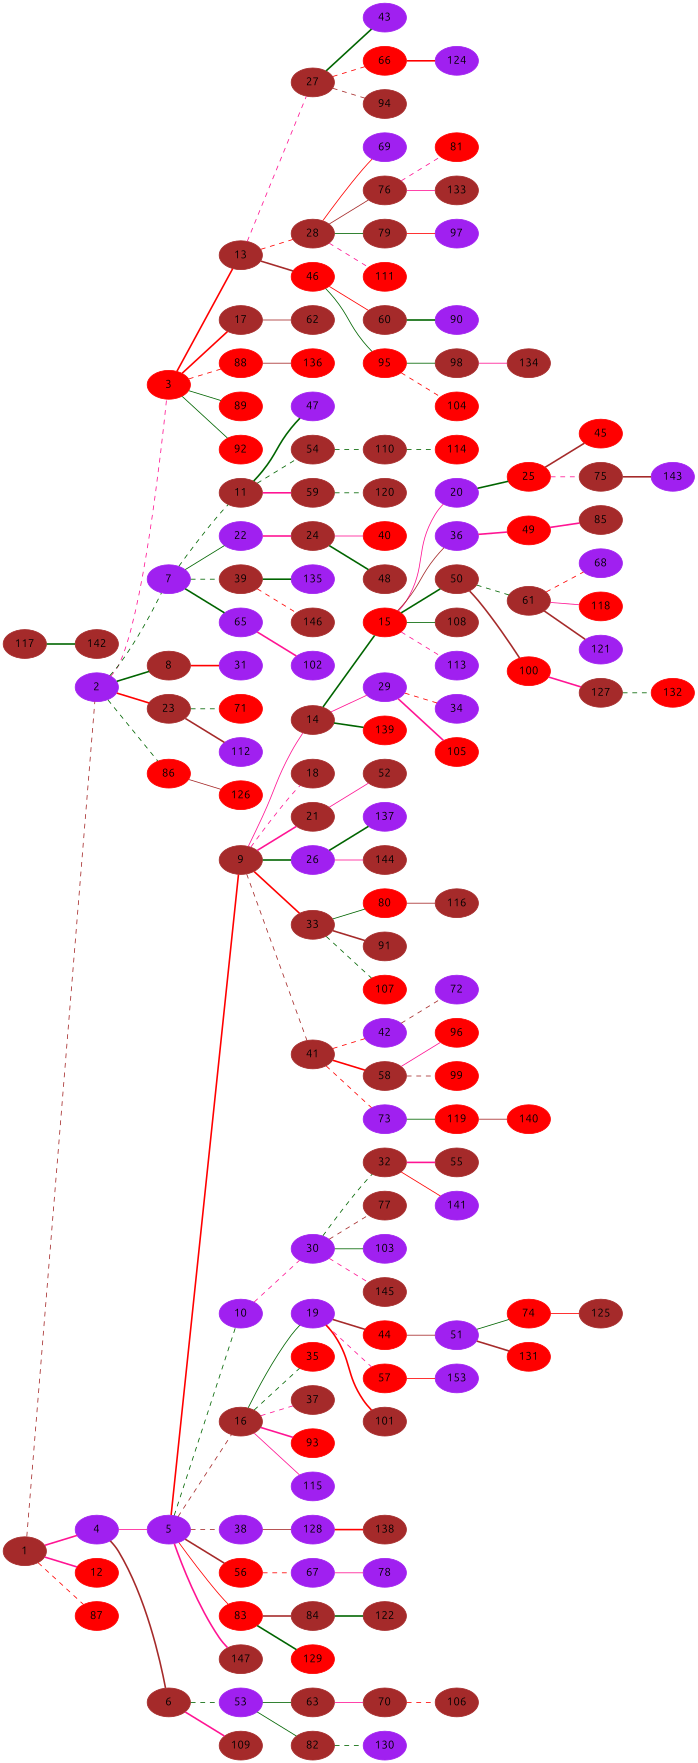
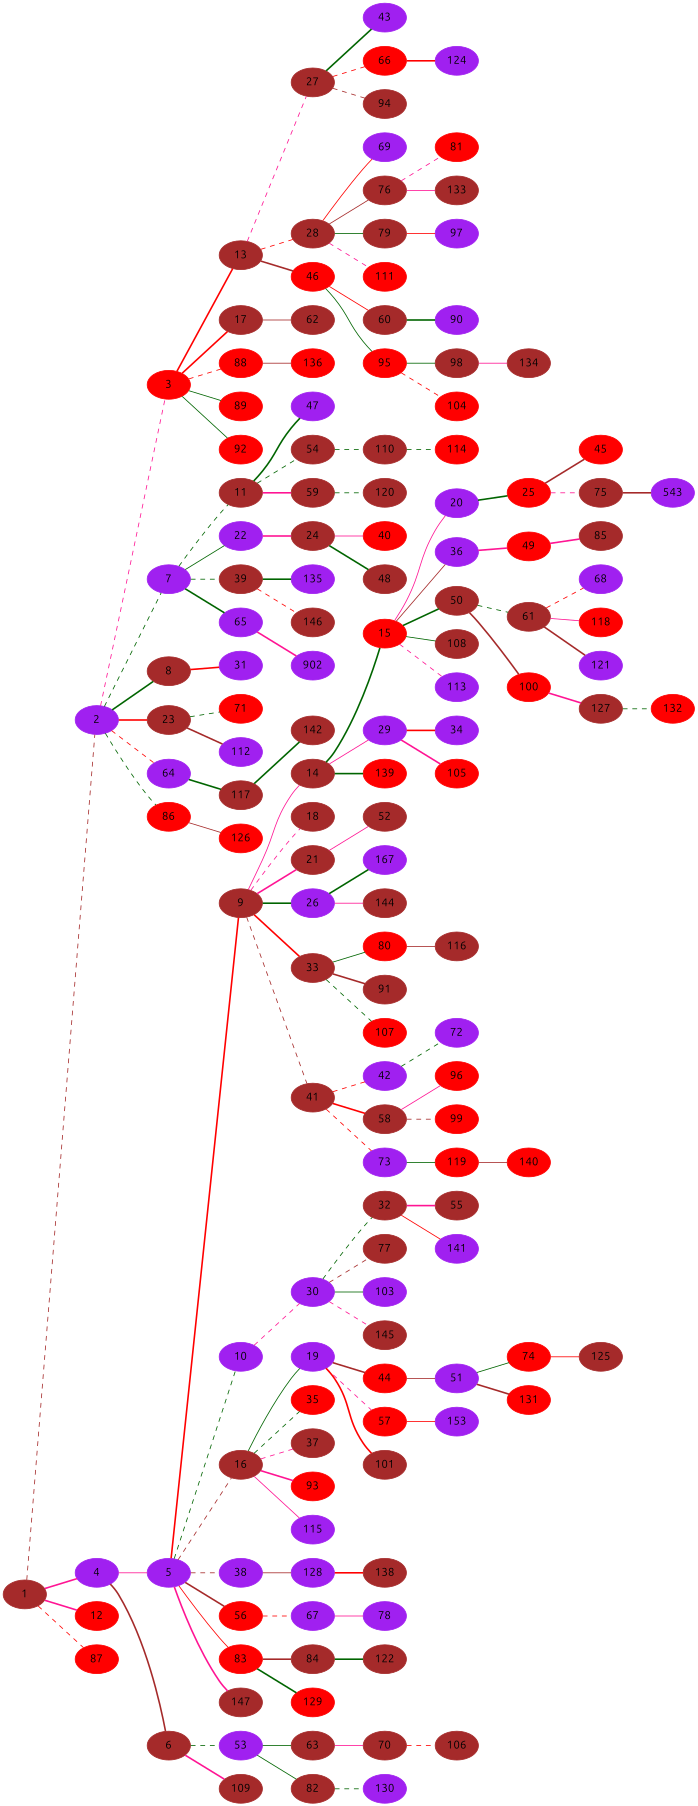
(673, 477) -> (673, 493)
(313, 666) -> (313, 666)
(421, 698) -> (421, 730)
none -> (169, 774)
(385, 817) -> (385, 860)
(421, 1011) -> (421, 1054)
